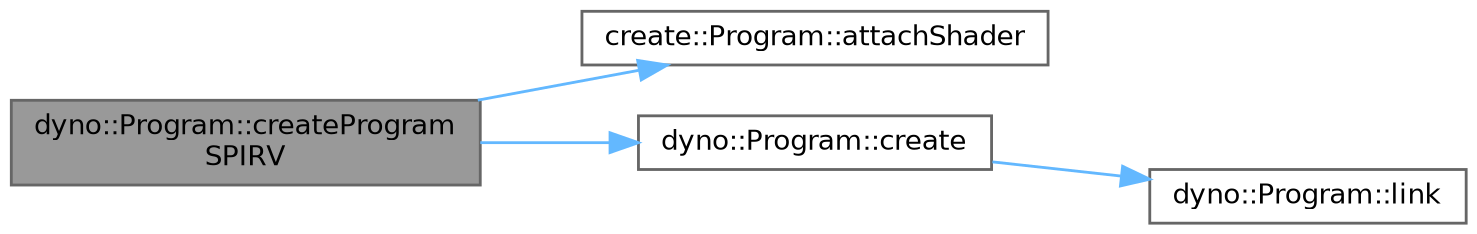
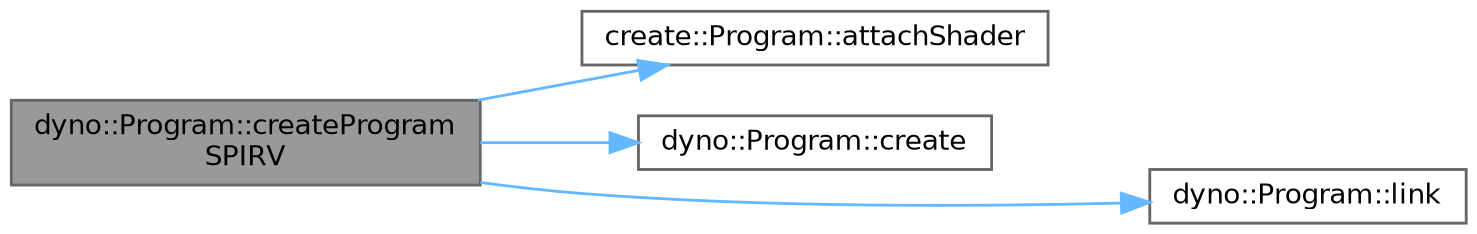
(1057, 169) -> (800, 204)
